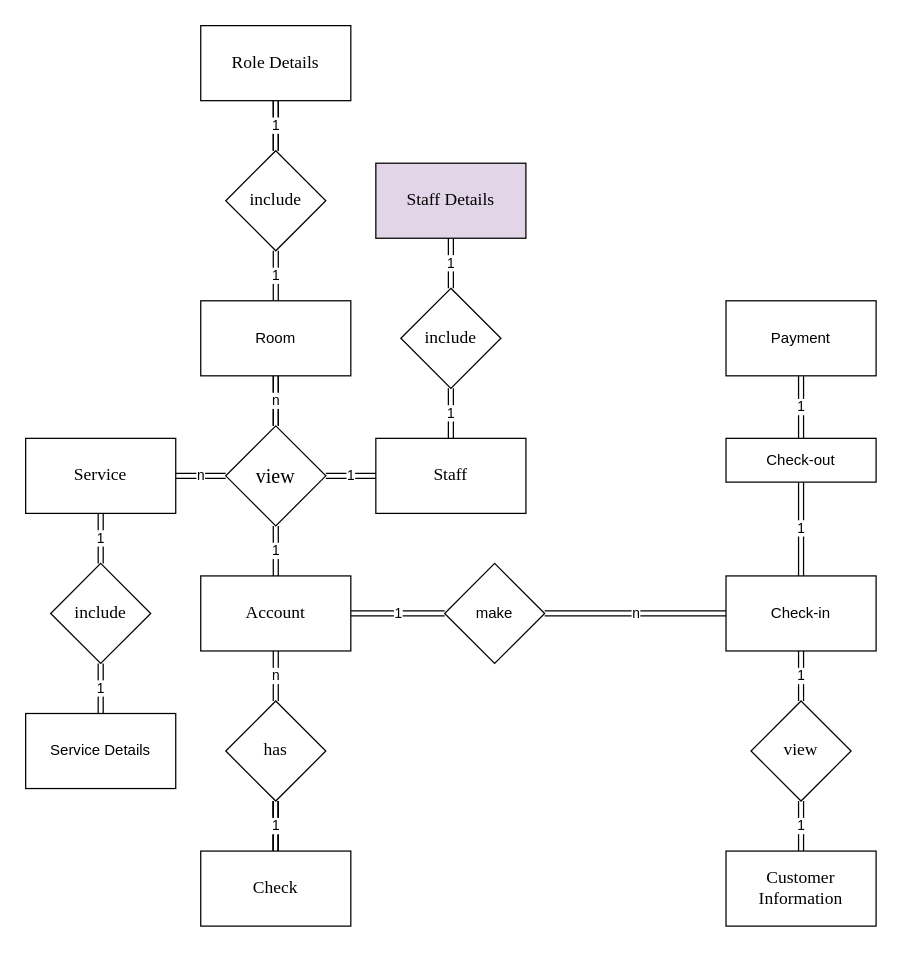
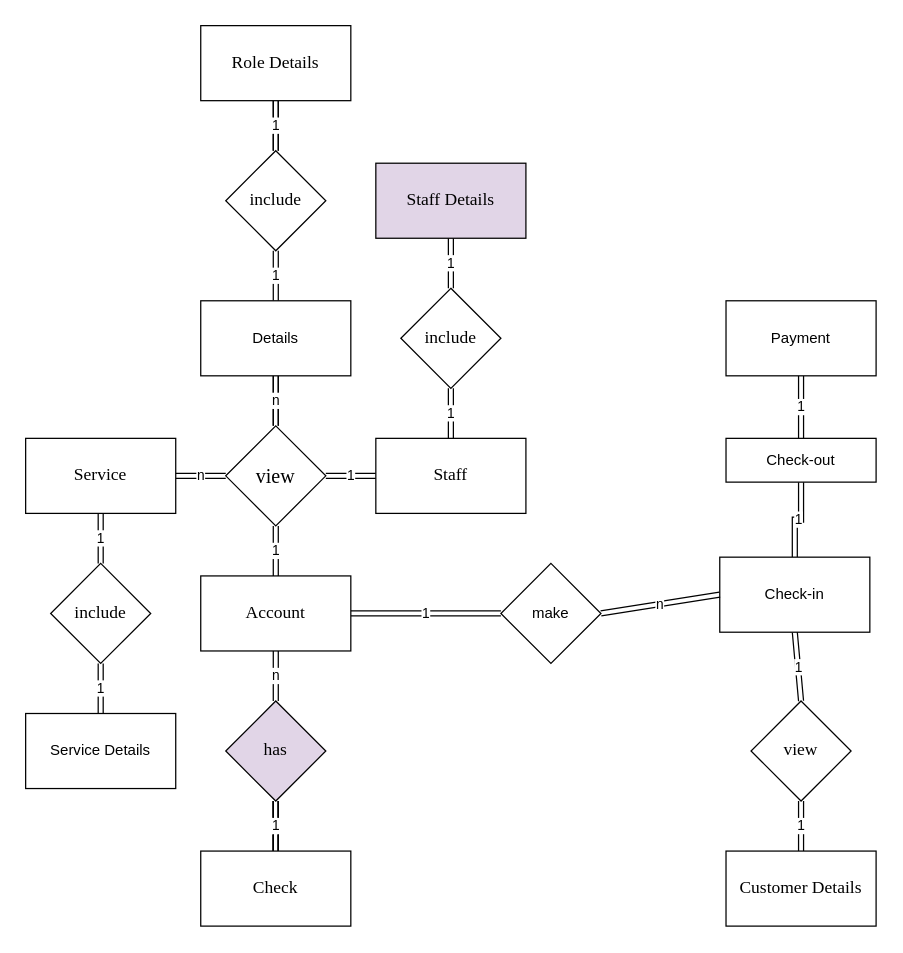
(276, 338) -> (276, 338)
(494, 613) -> (551, 613)
(801, 613) -> (794, 594)
(276, 751) -> (276, 751)
(801, 888) -> (801, 888)
